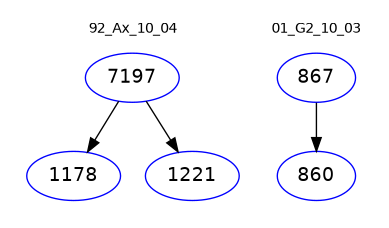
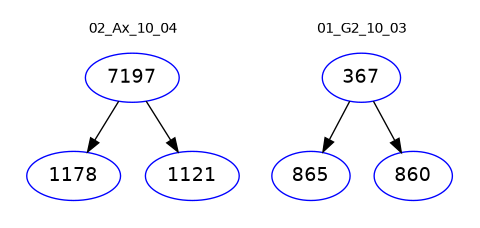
(133, 29) -> (133, 29)
(316, 78) -> (361, 78)
(192, 176) -> (192, 176)
none -> (311, 176)
